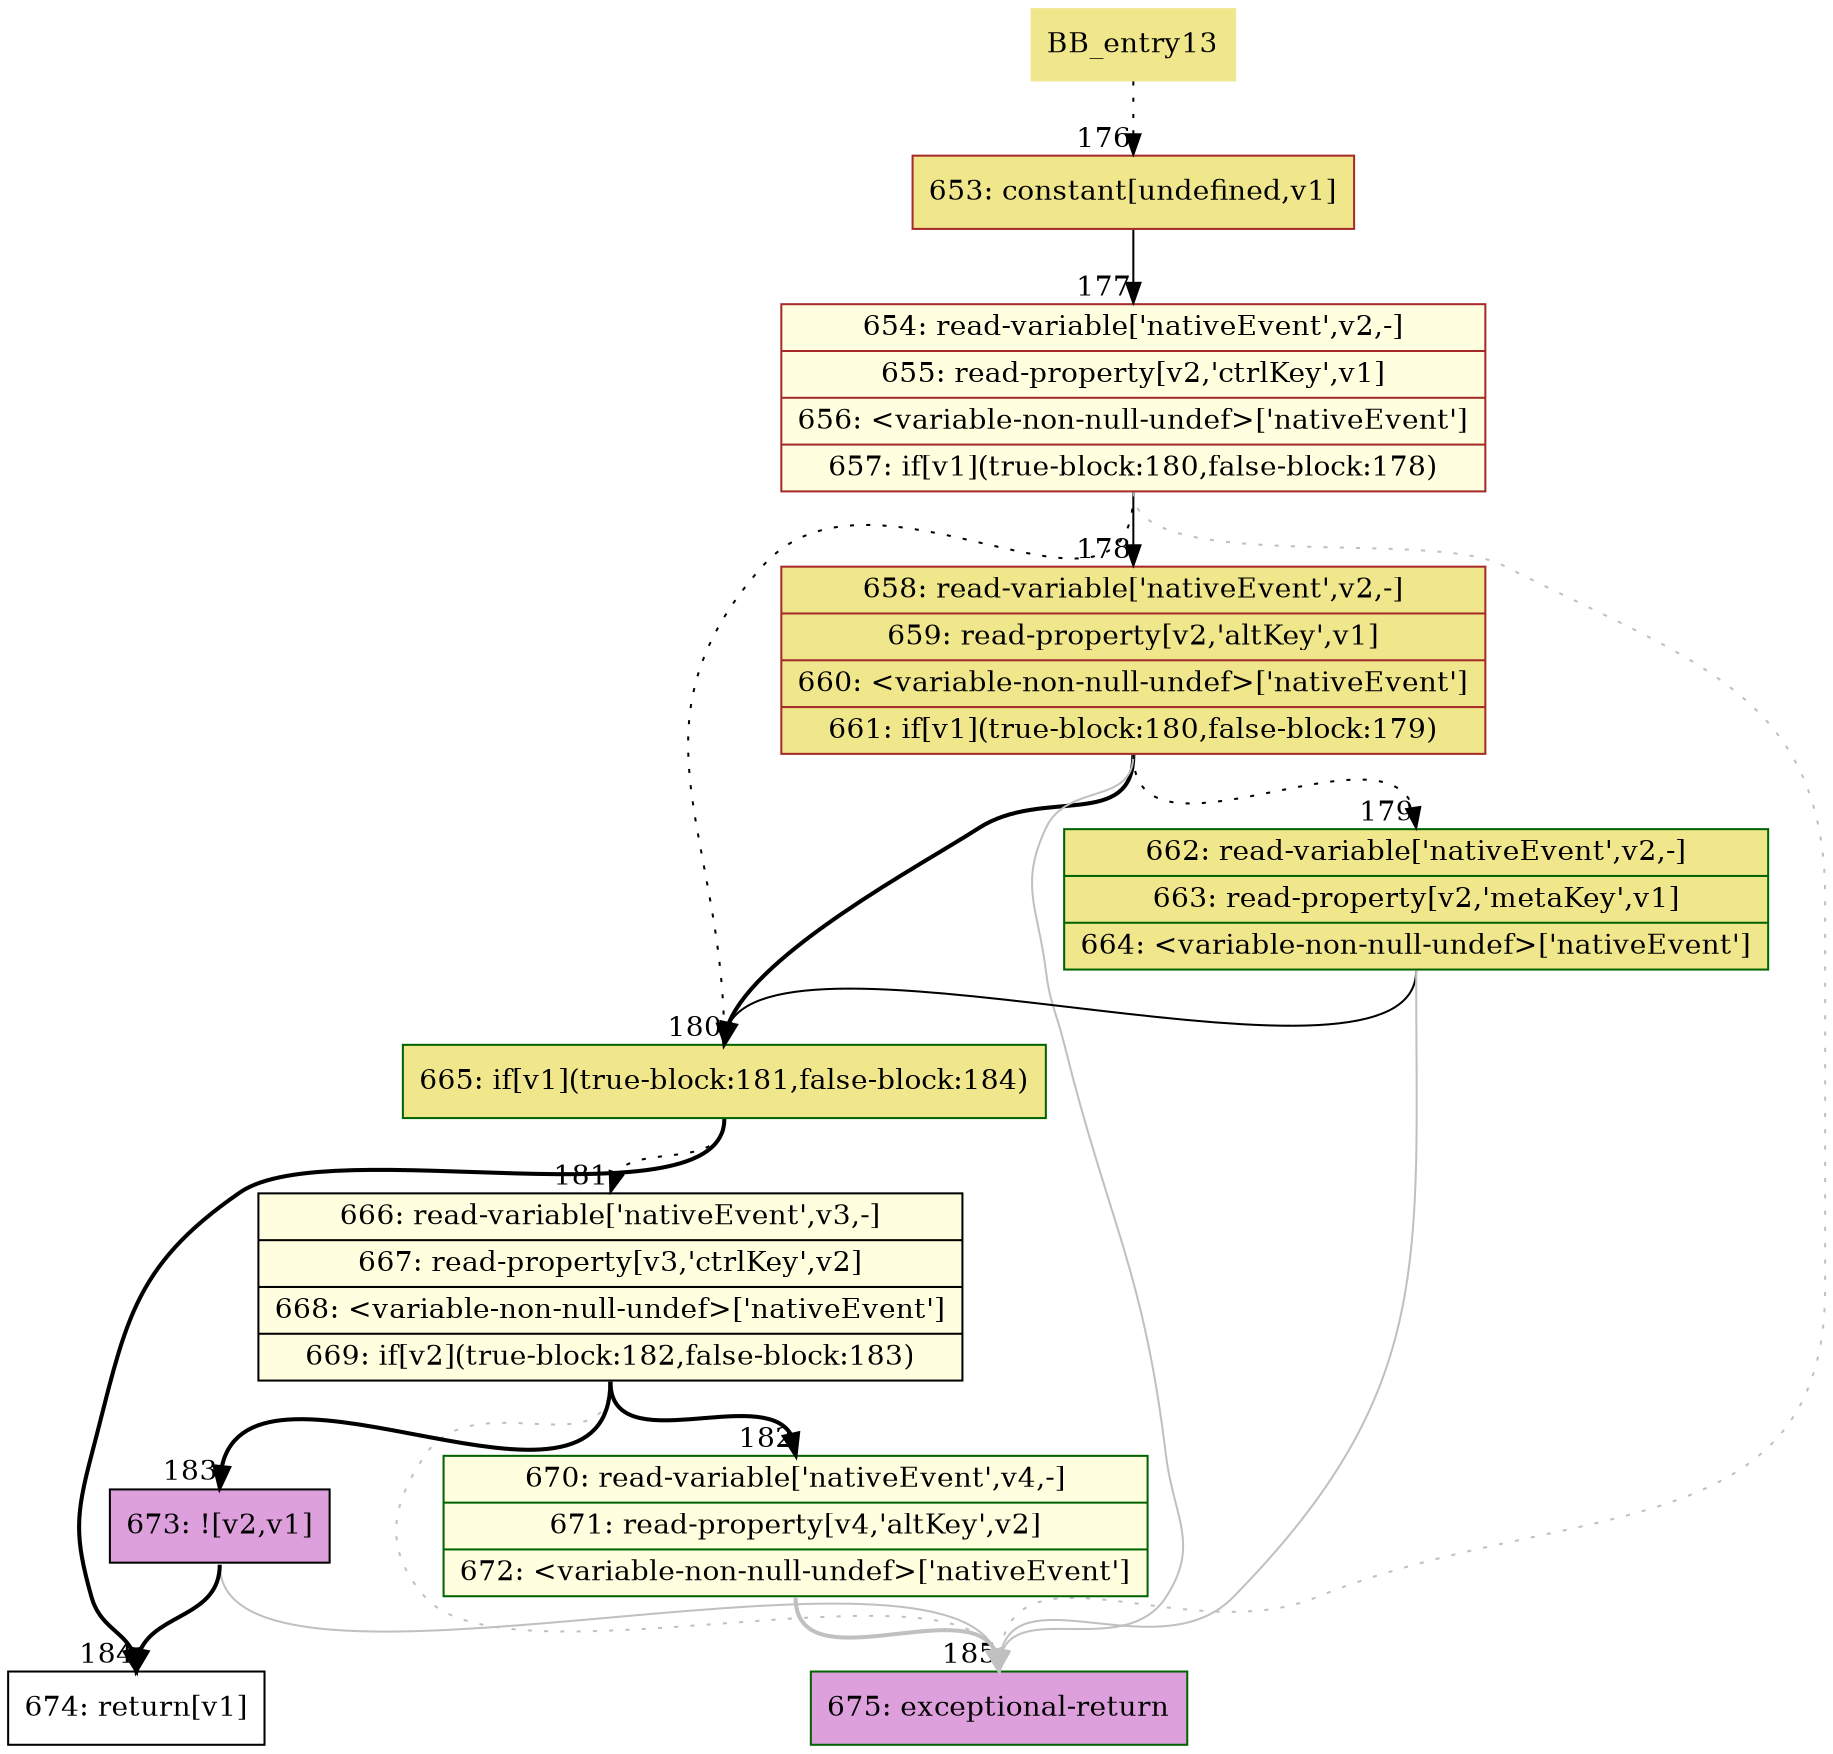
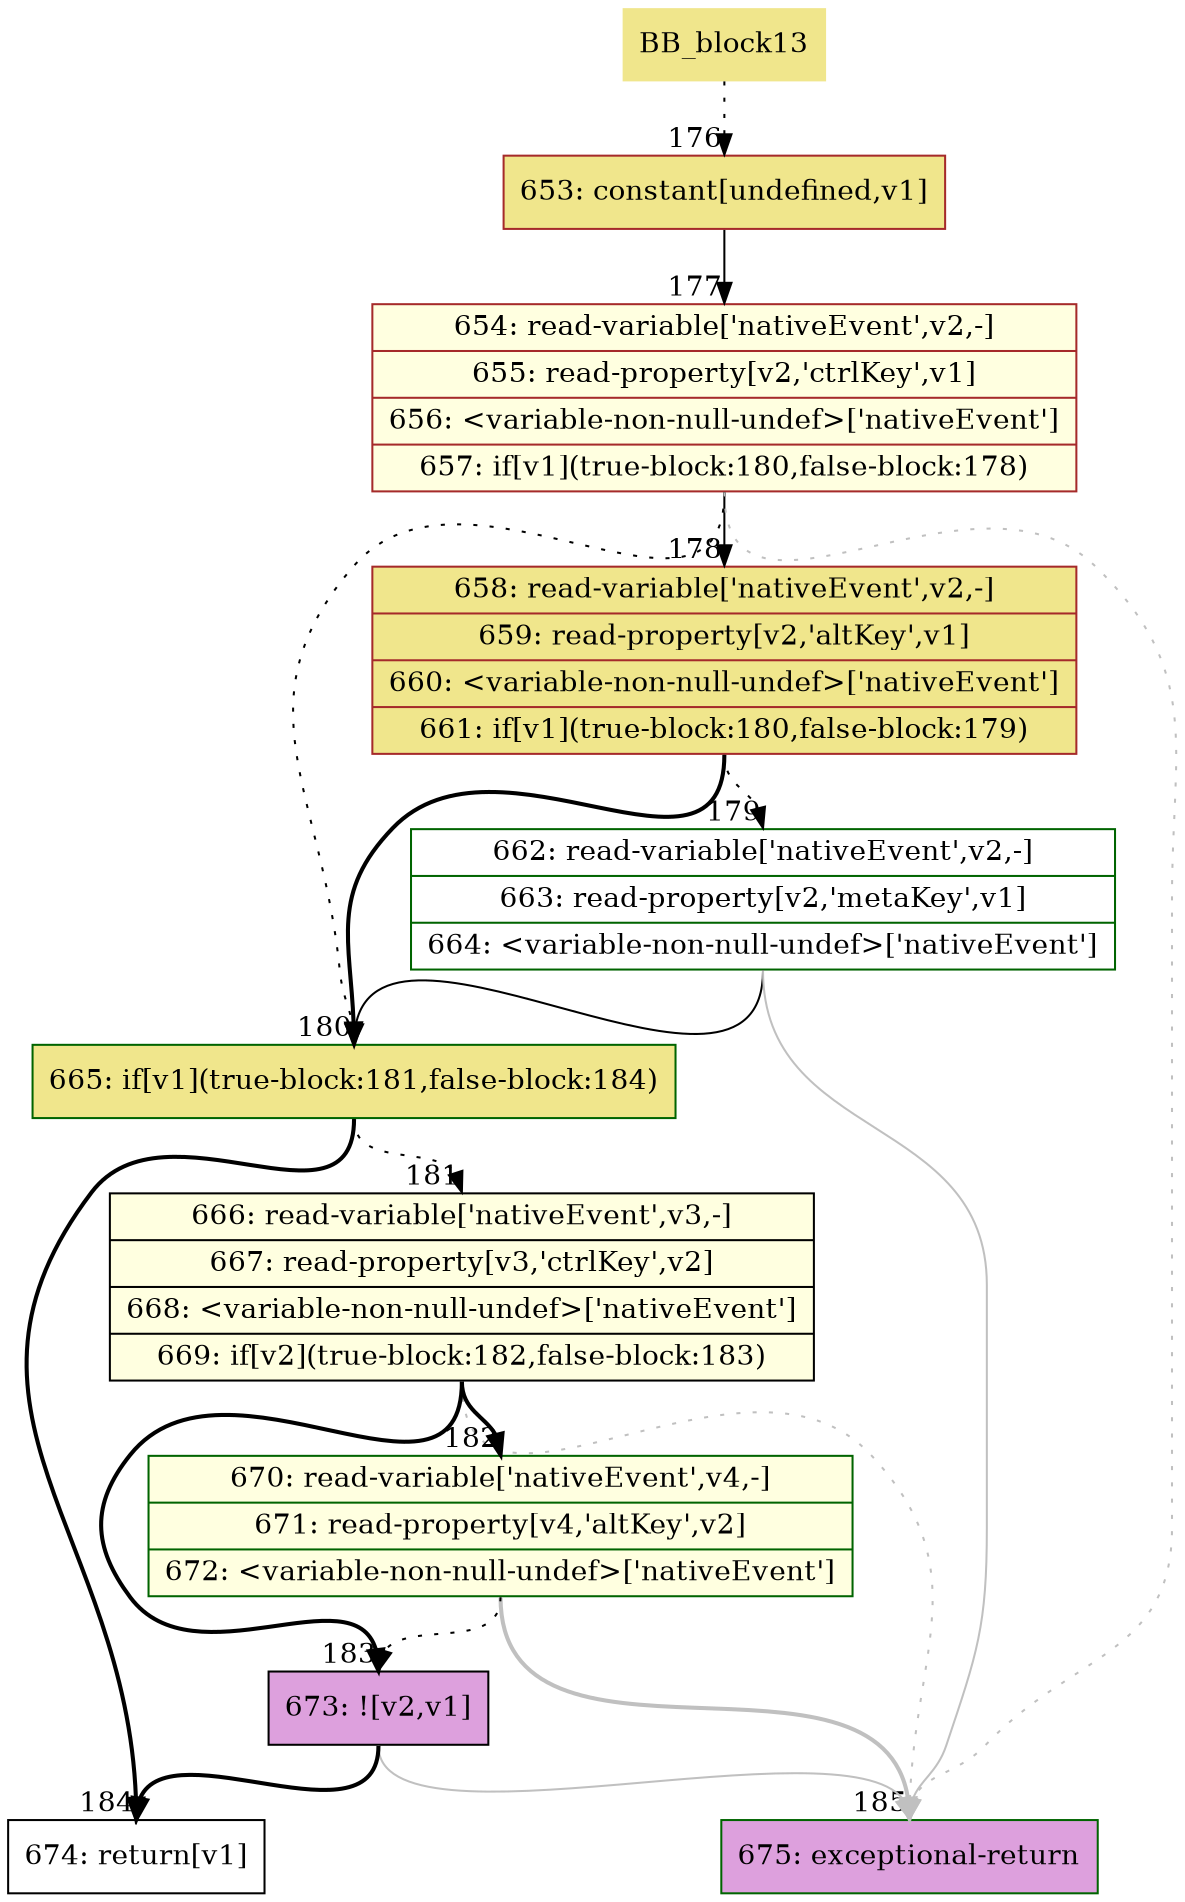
(1133, 45) -> (724, 45)
(1416, 899) -> (763, 899)
(1121, 1240) -> none
none -> (450, 1633)
